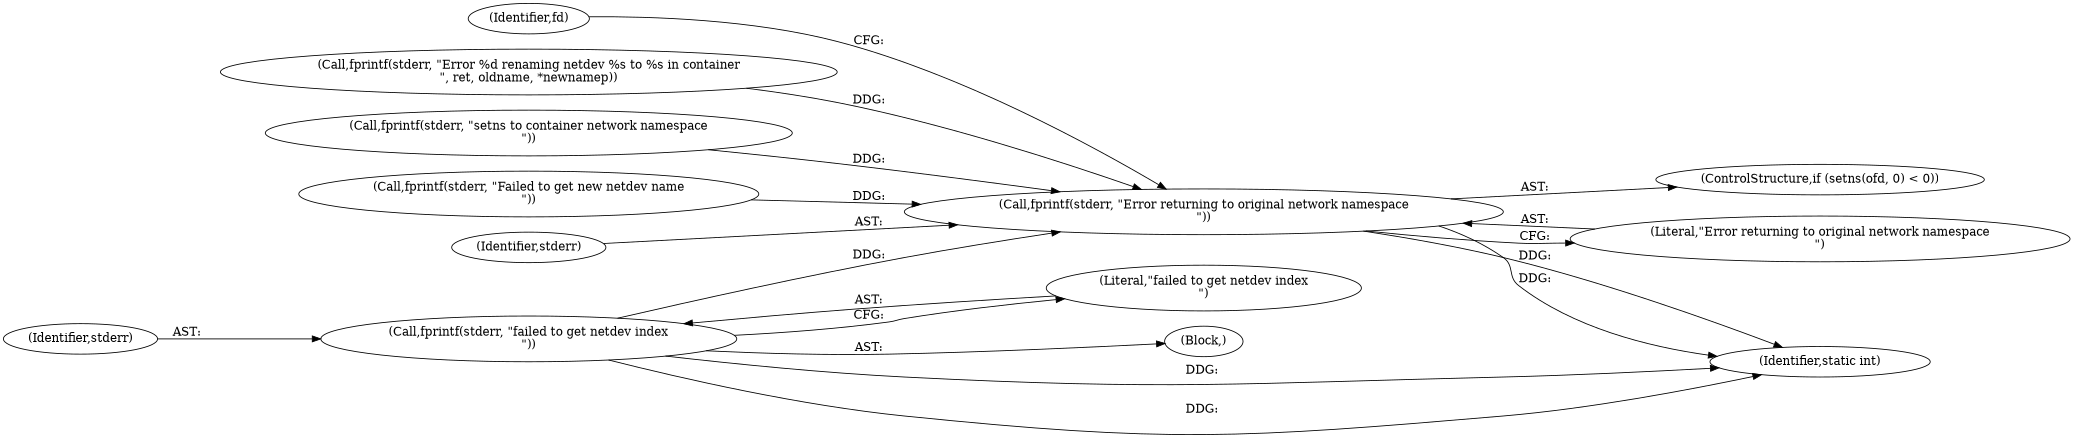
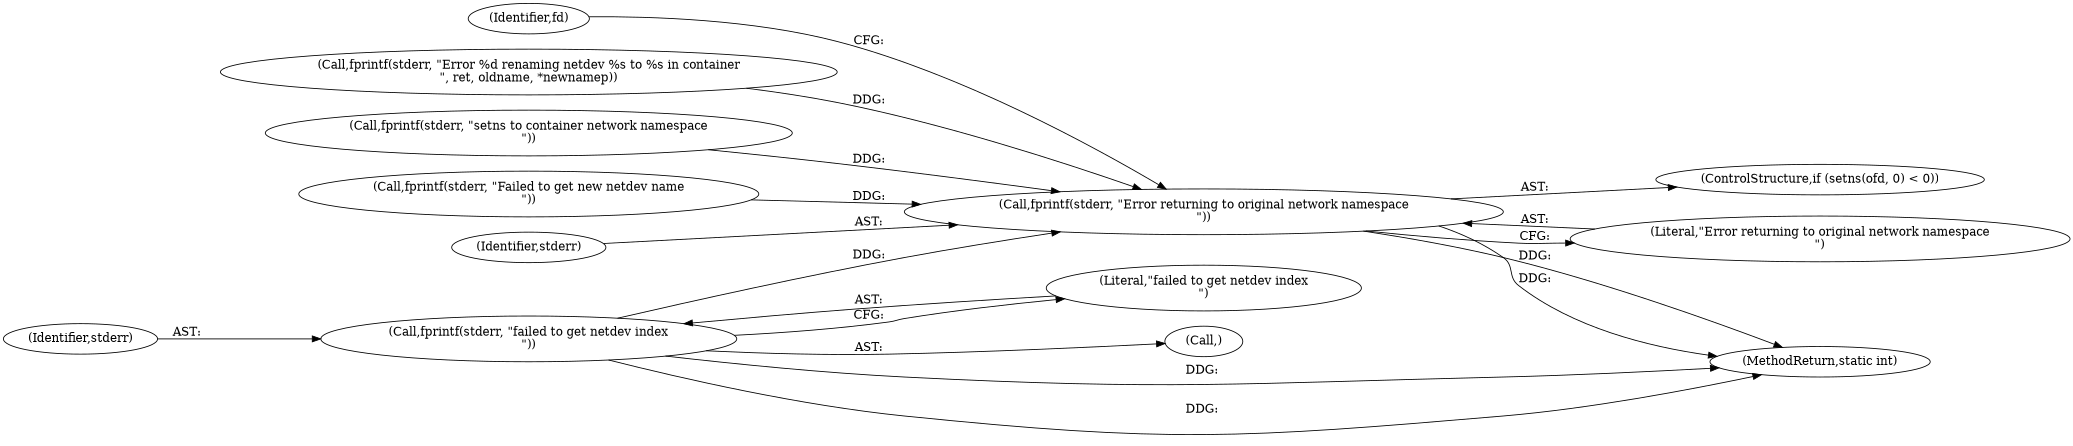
(1204, 341) -> (1204, 341)
(1820, 362) -> (1820, 362)
